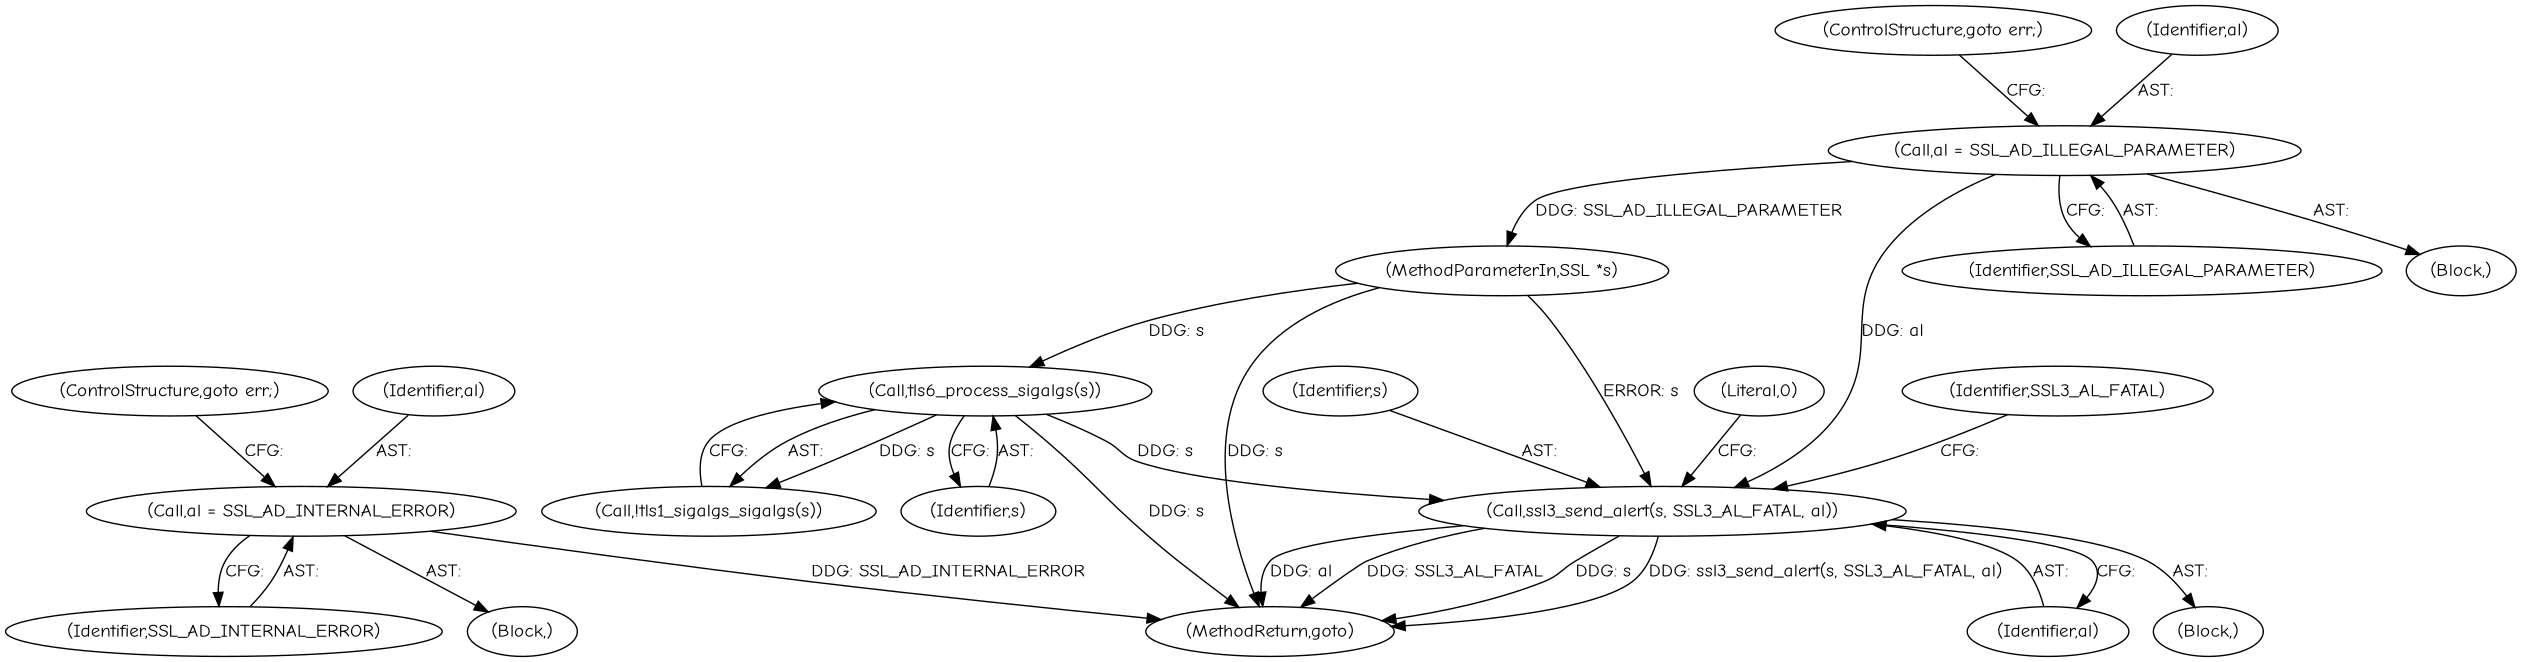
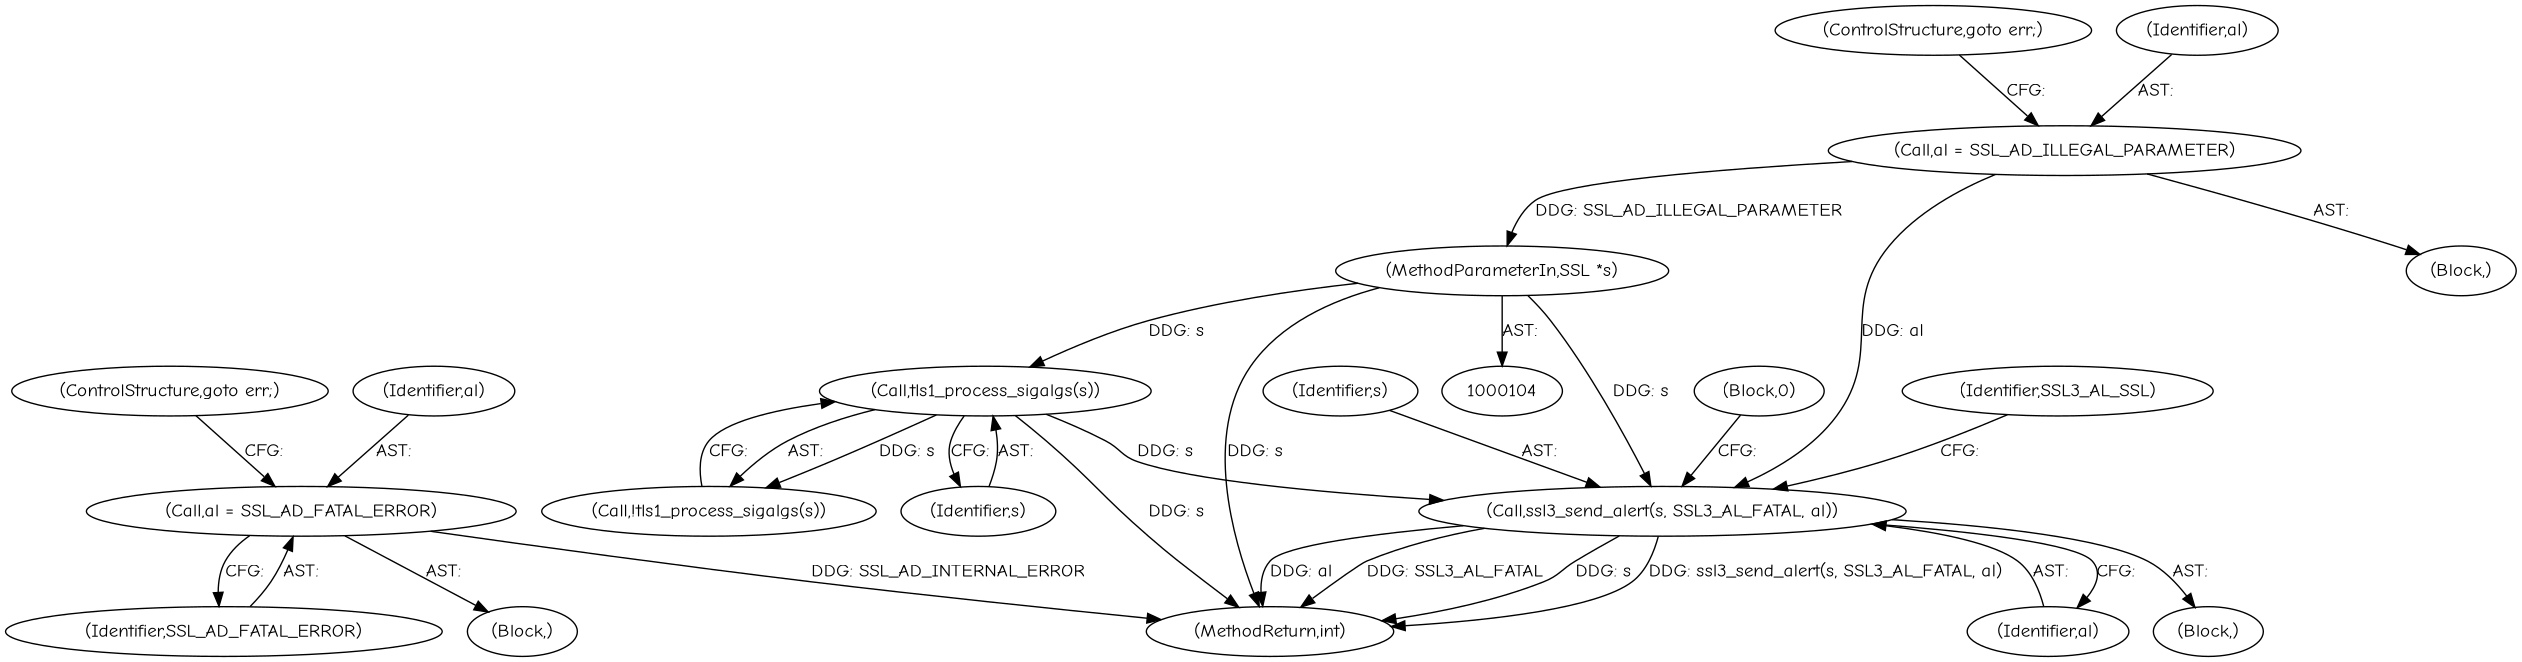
(2142, 271) -> none
(985, 391) -> (985, 391)
none -> (1502, 391)
(1641, 391) -> (1641, 391)
(1759, 391) -> (1759, 391)
(2058, 391) -> (2058, 391)
(301, 511) -> (301, 511)
(709, 511) -> (709, 511)
(224, 632) -> (224, 632)
(1270, 632) -> (1270, 632)
